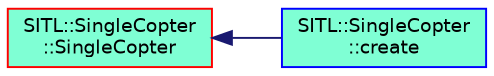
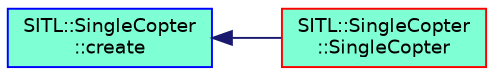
(257, 38) -> (257, 38)
